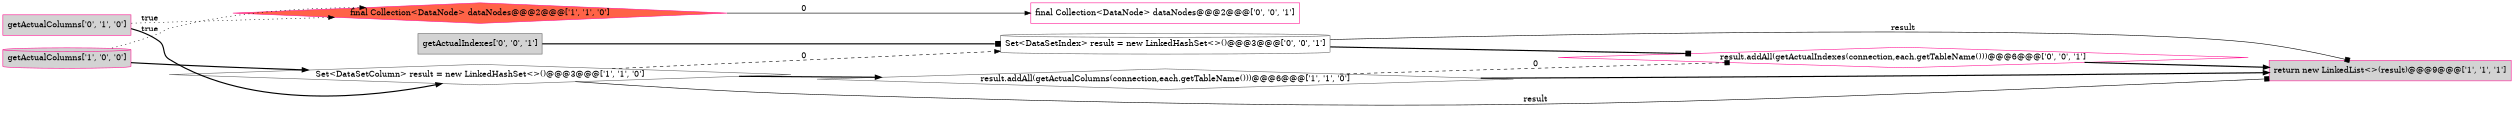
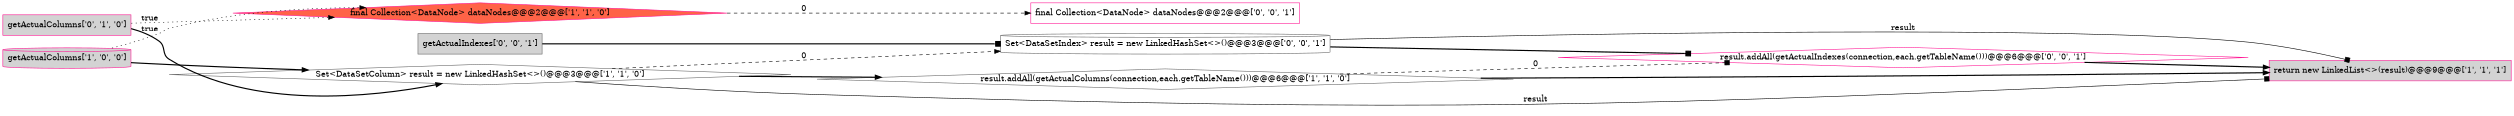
(876, 13) -> (876, 13)
